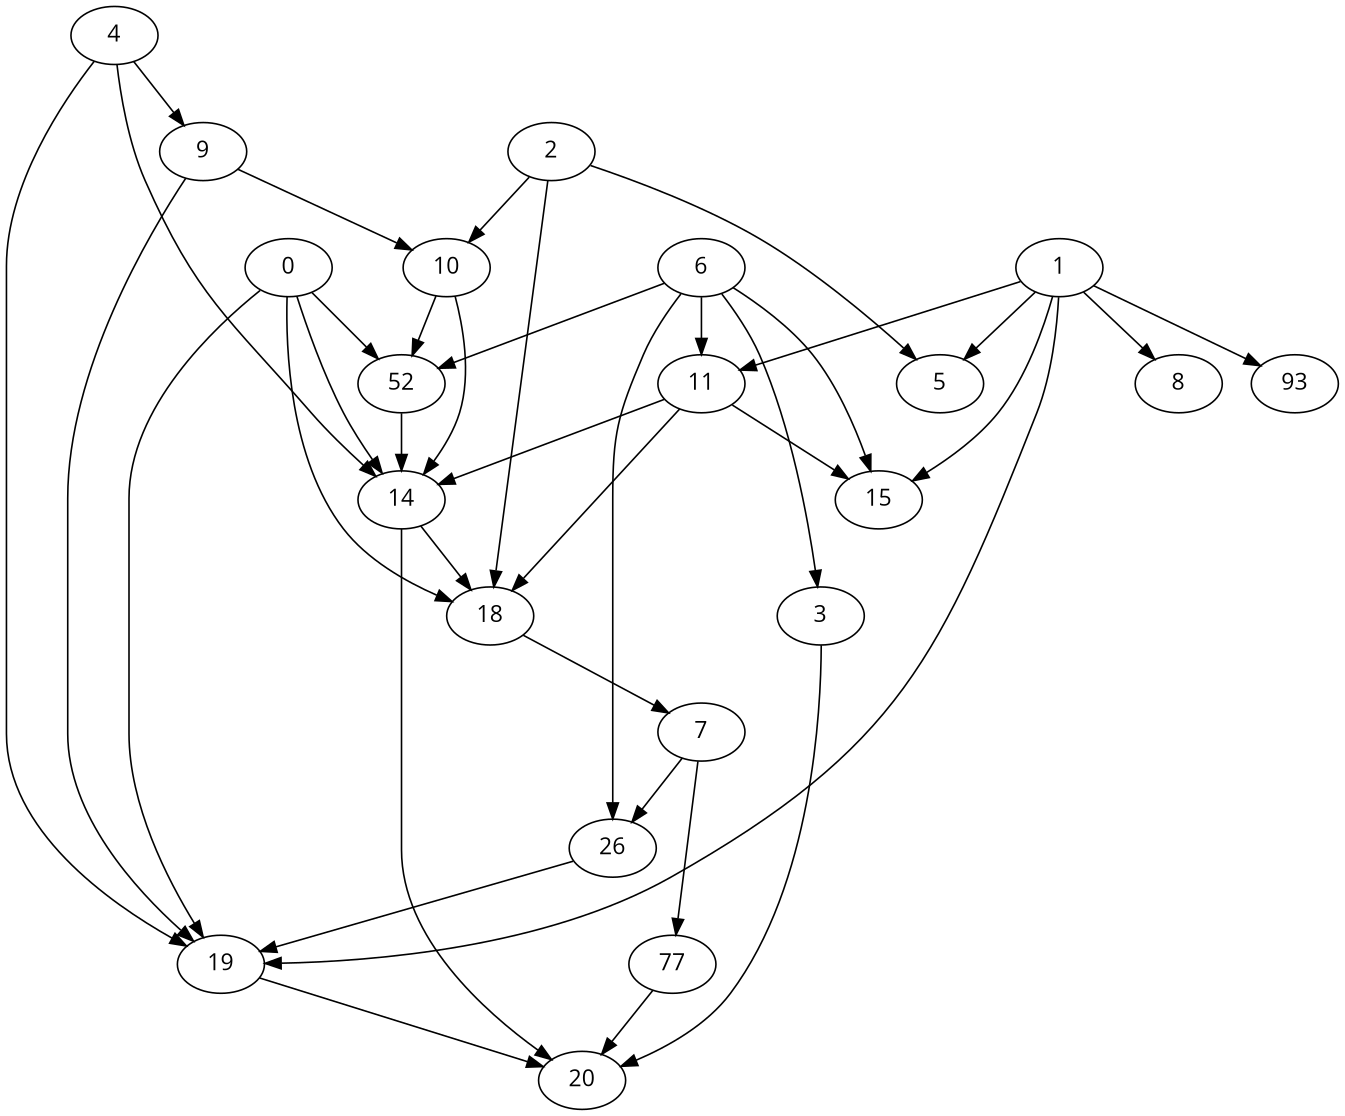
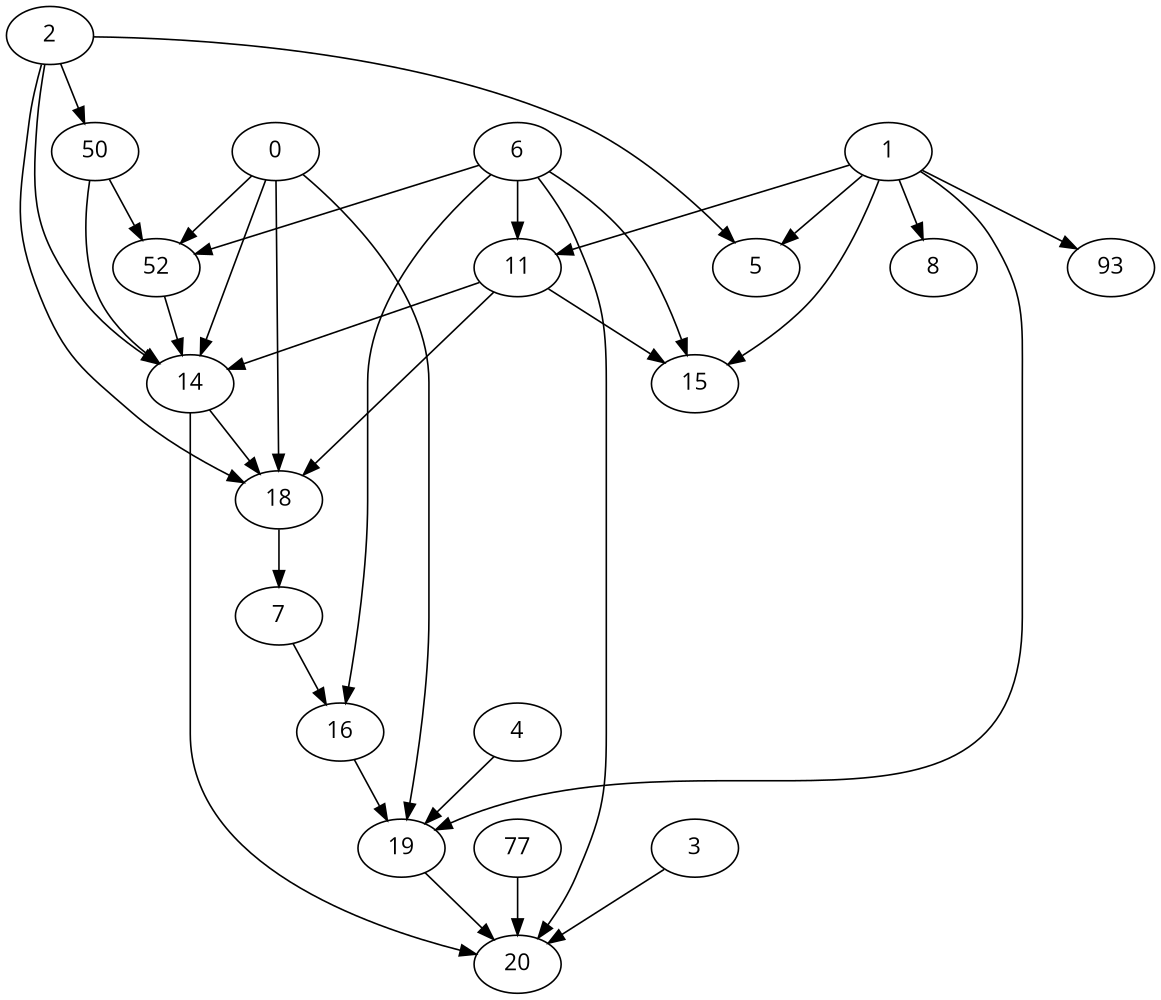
(203, 152) -> none
(447, 268) -> (95, 152)
(203, 286) -> (43, 228)
(785, 426) -> (606, 550)
(688, 840) -> none
(613, 848) -> (340, 732)
